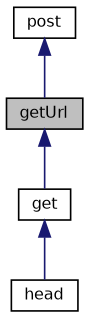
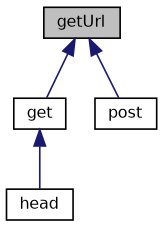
(45, 77) -> (108, 76)
